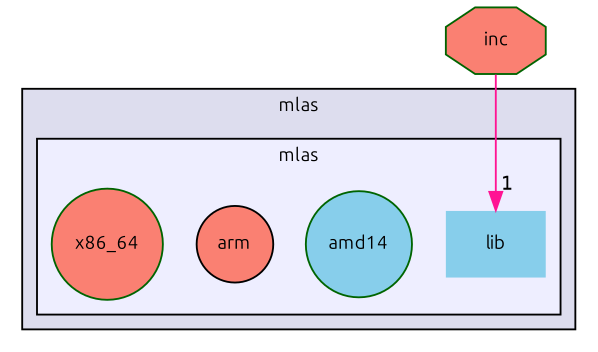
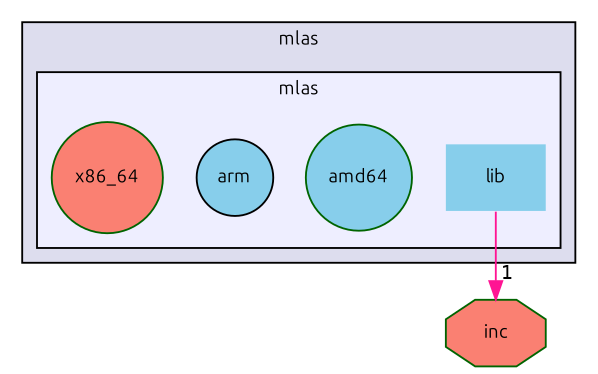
(496, 127) -> (496, 236)
(235, 244) -> (235, 178)
(359, 244) -> (359, 178)
